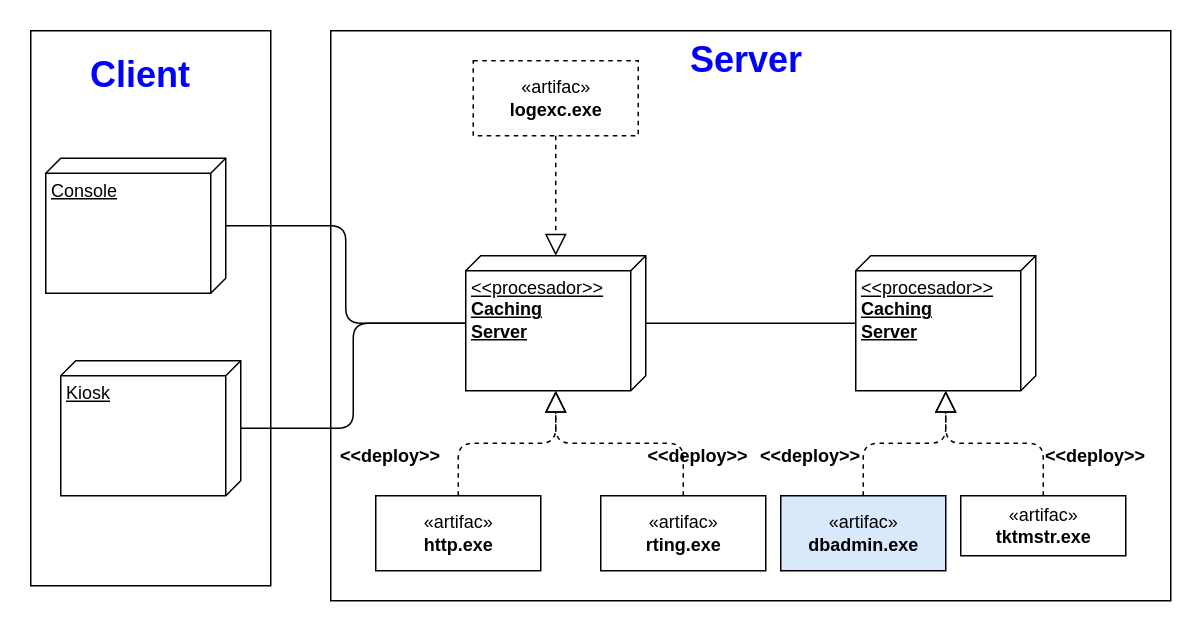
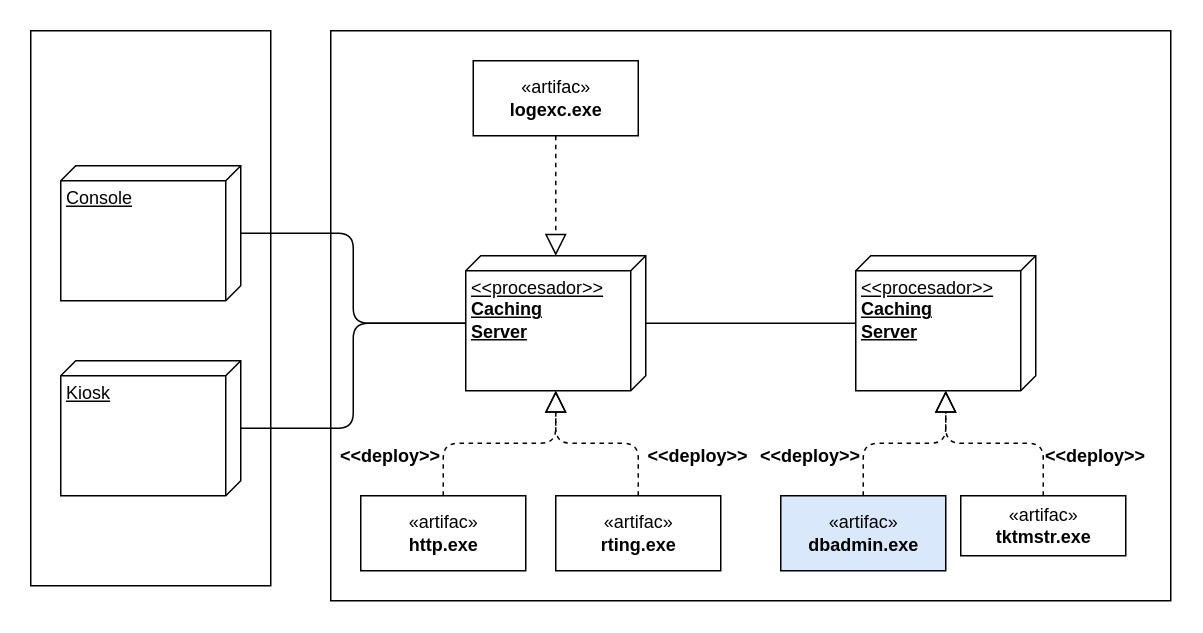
(751, 61) -> none
(151, 76) -> none
(556, 98) -> (556, 98)
(136, 226) -> (151, 233)
(458, 533) -> (443, 533)
(683, 533) -> (638, 533)
